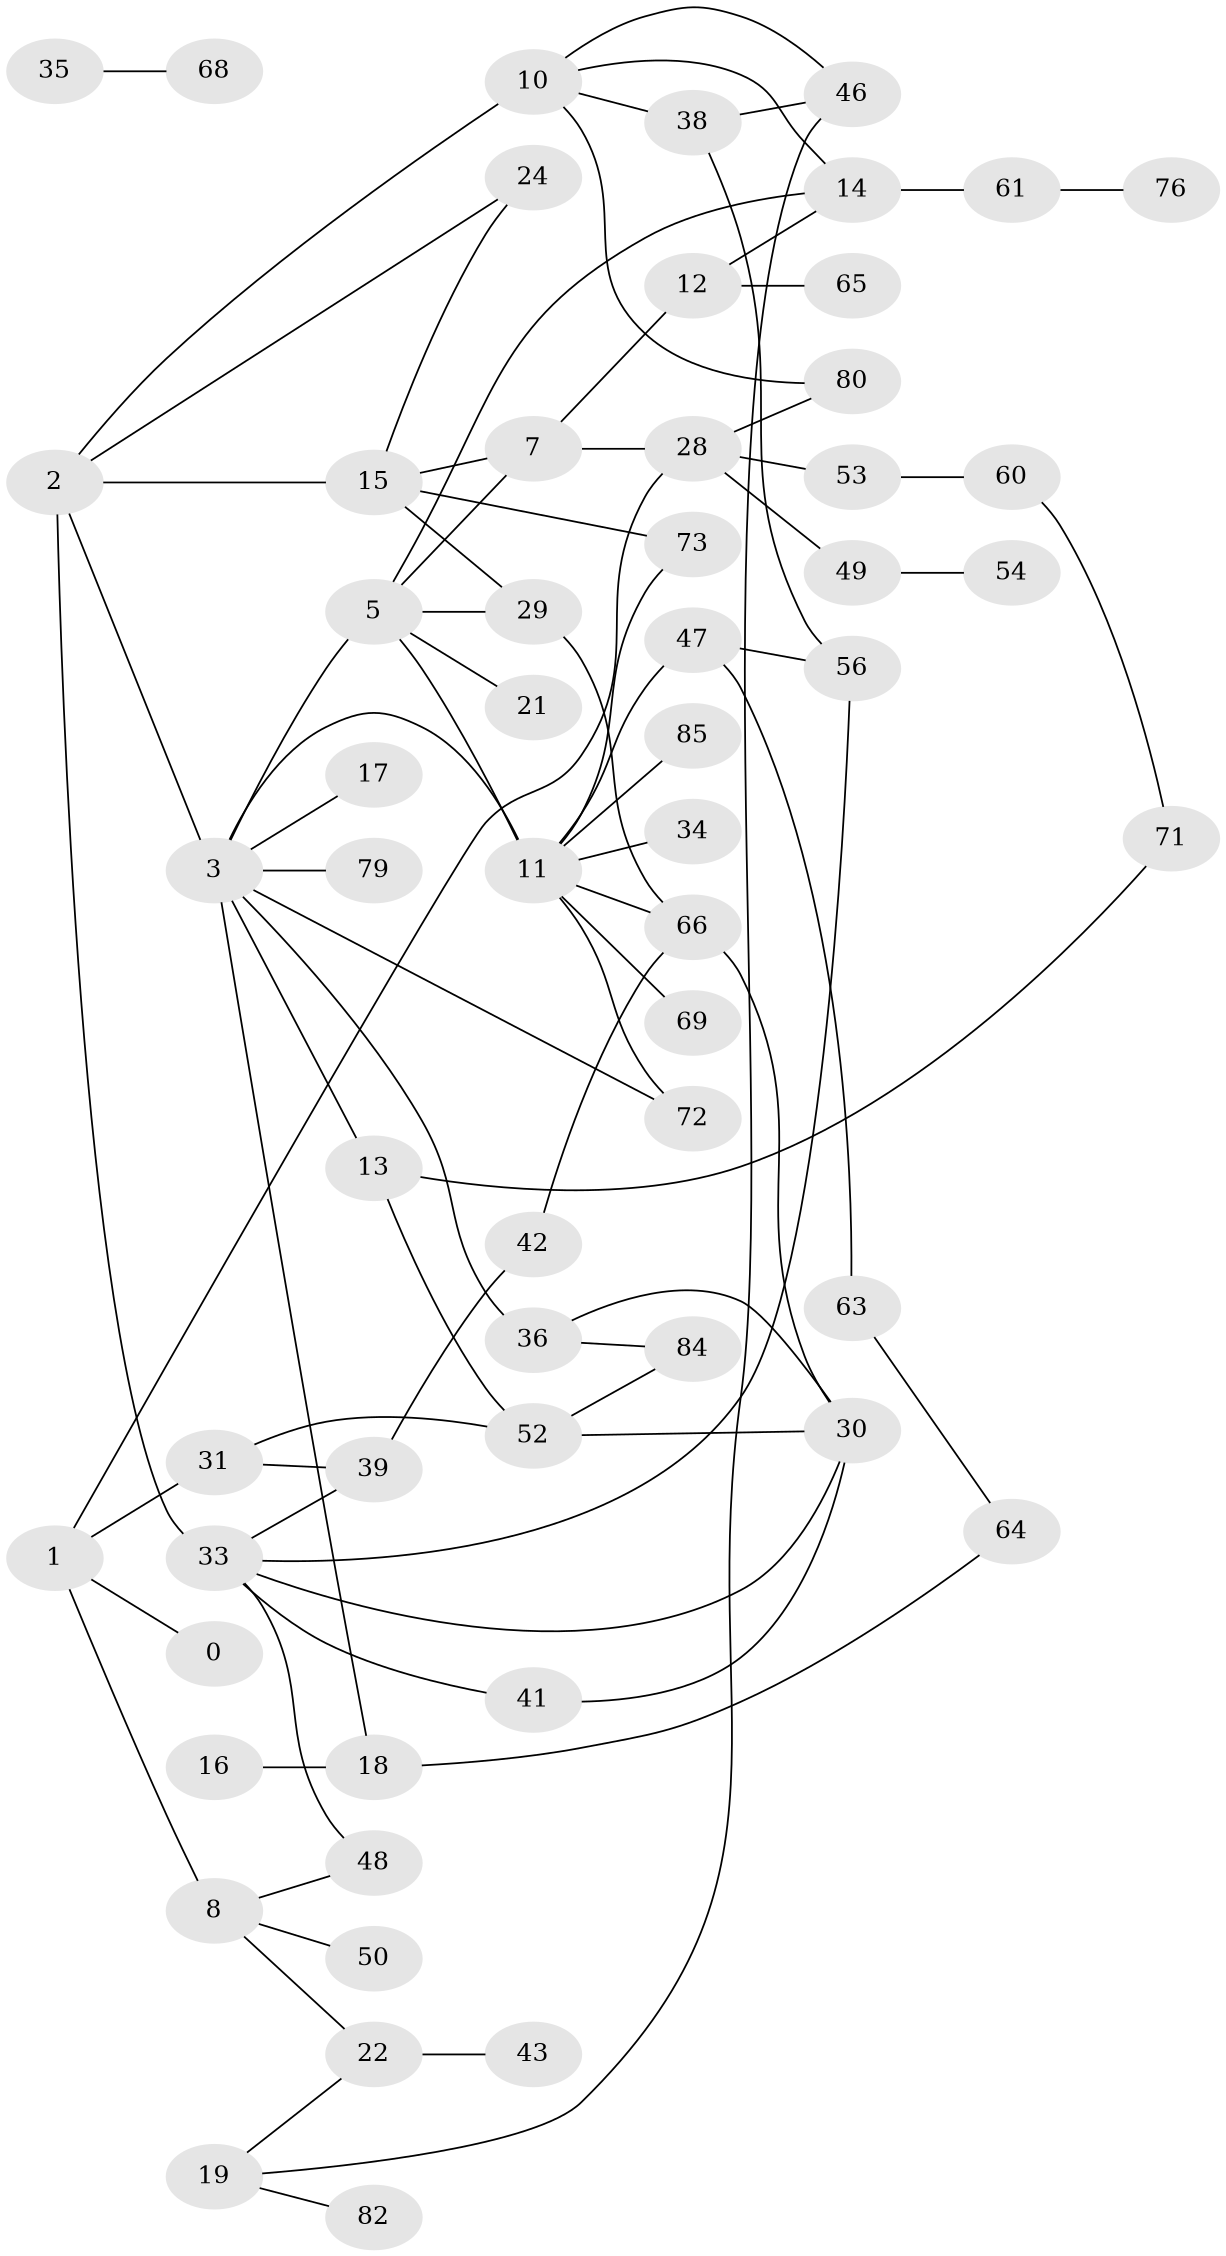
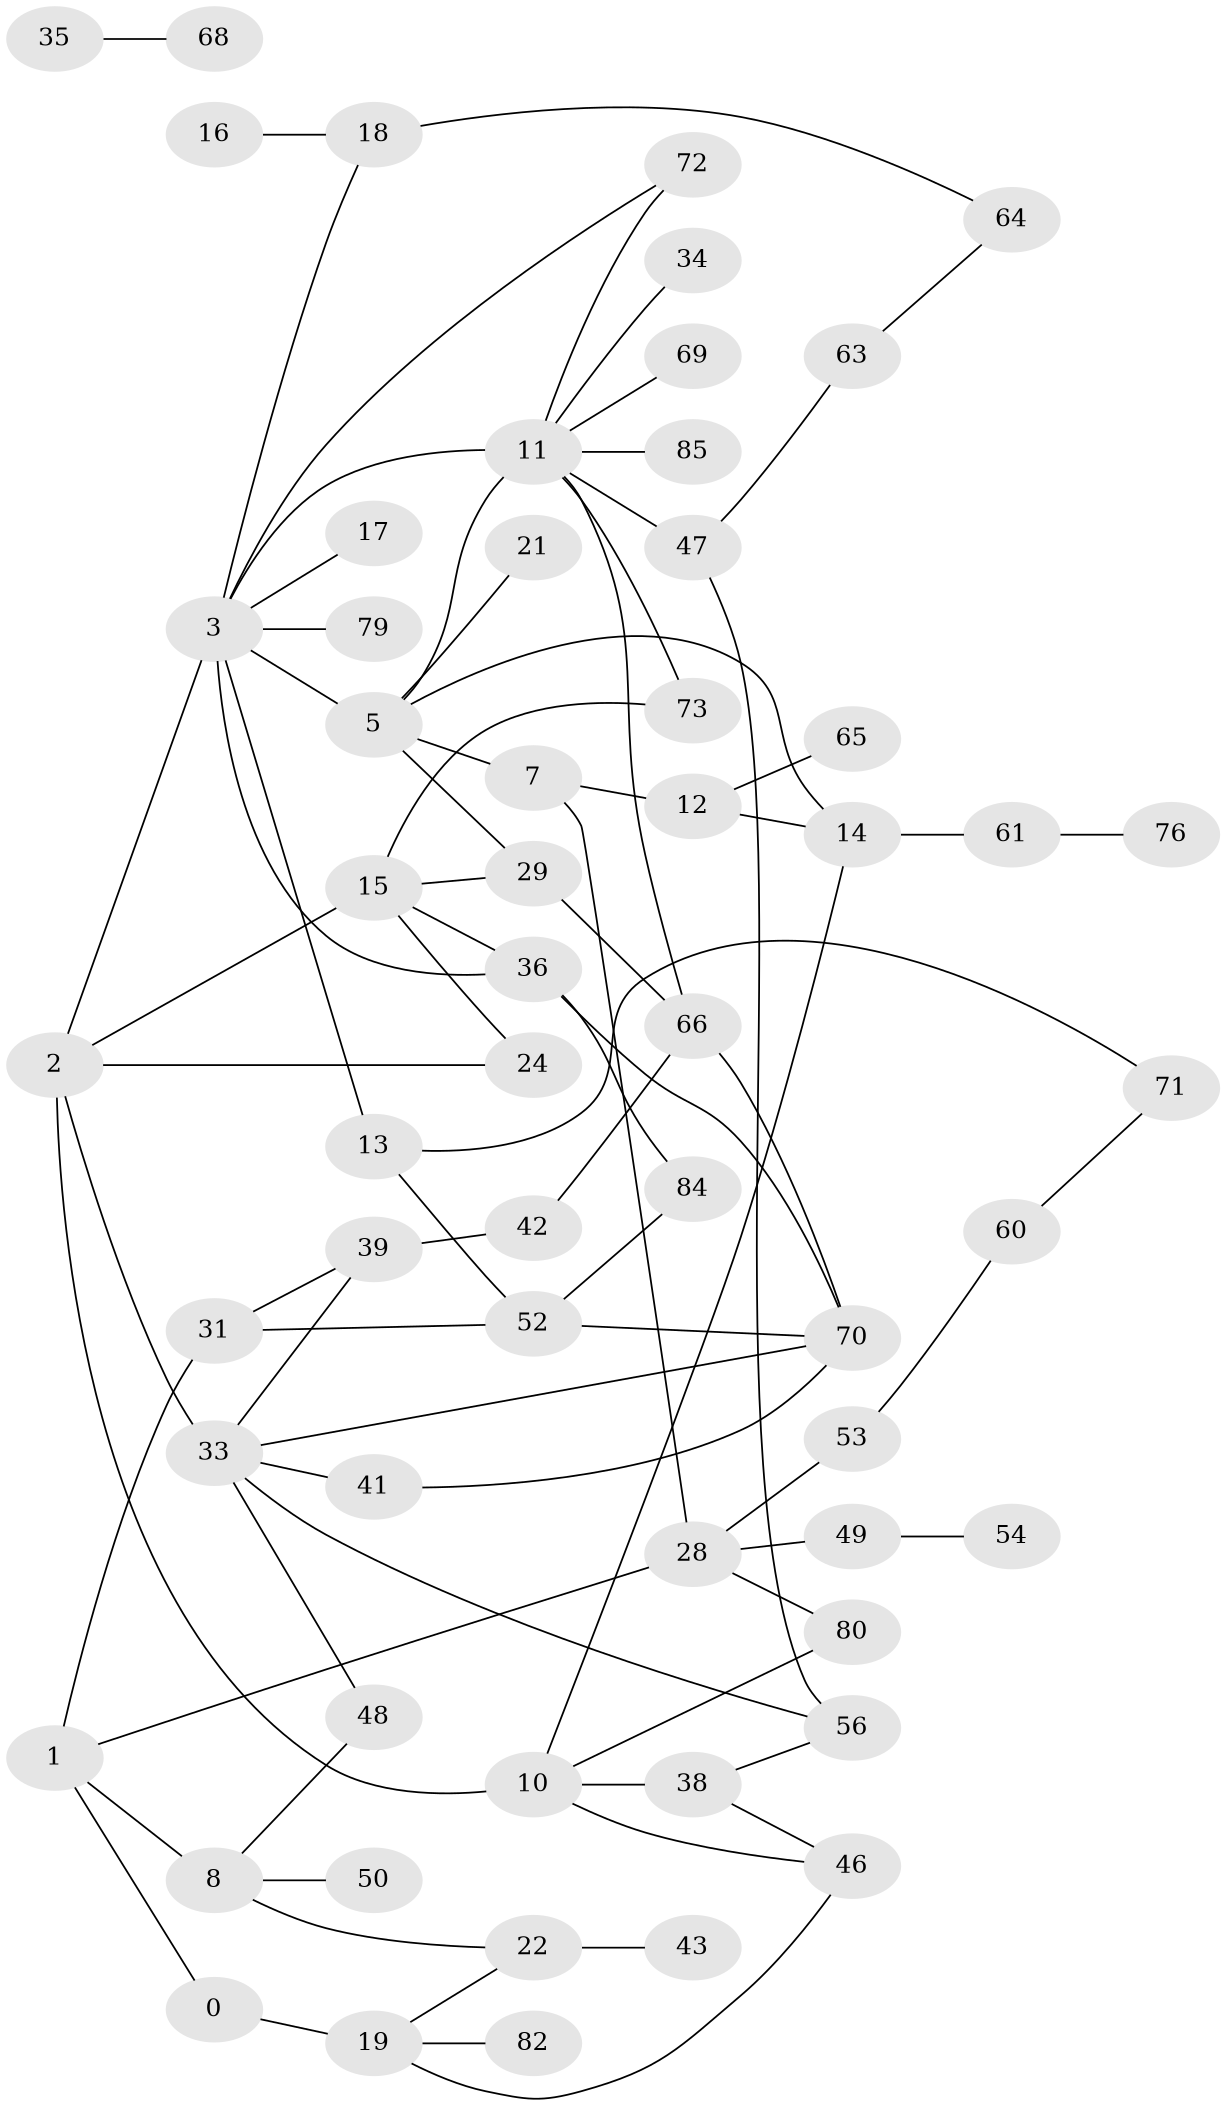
(440, 468) -> (454, 929)
(852, 1431) -> (852, 1338)
none -> (294, 2026)
